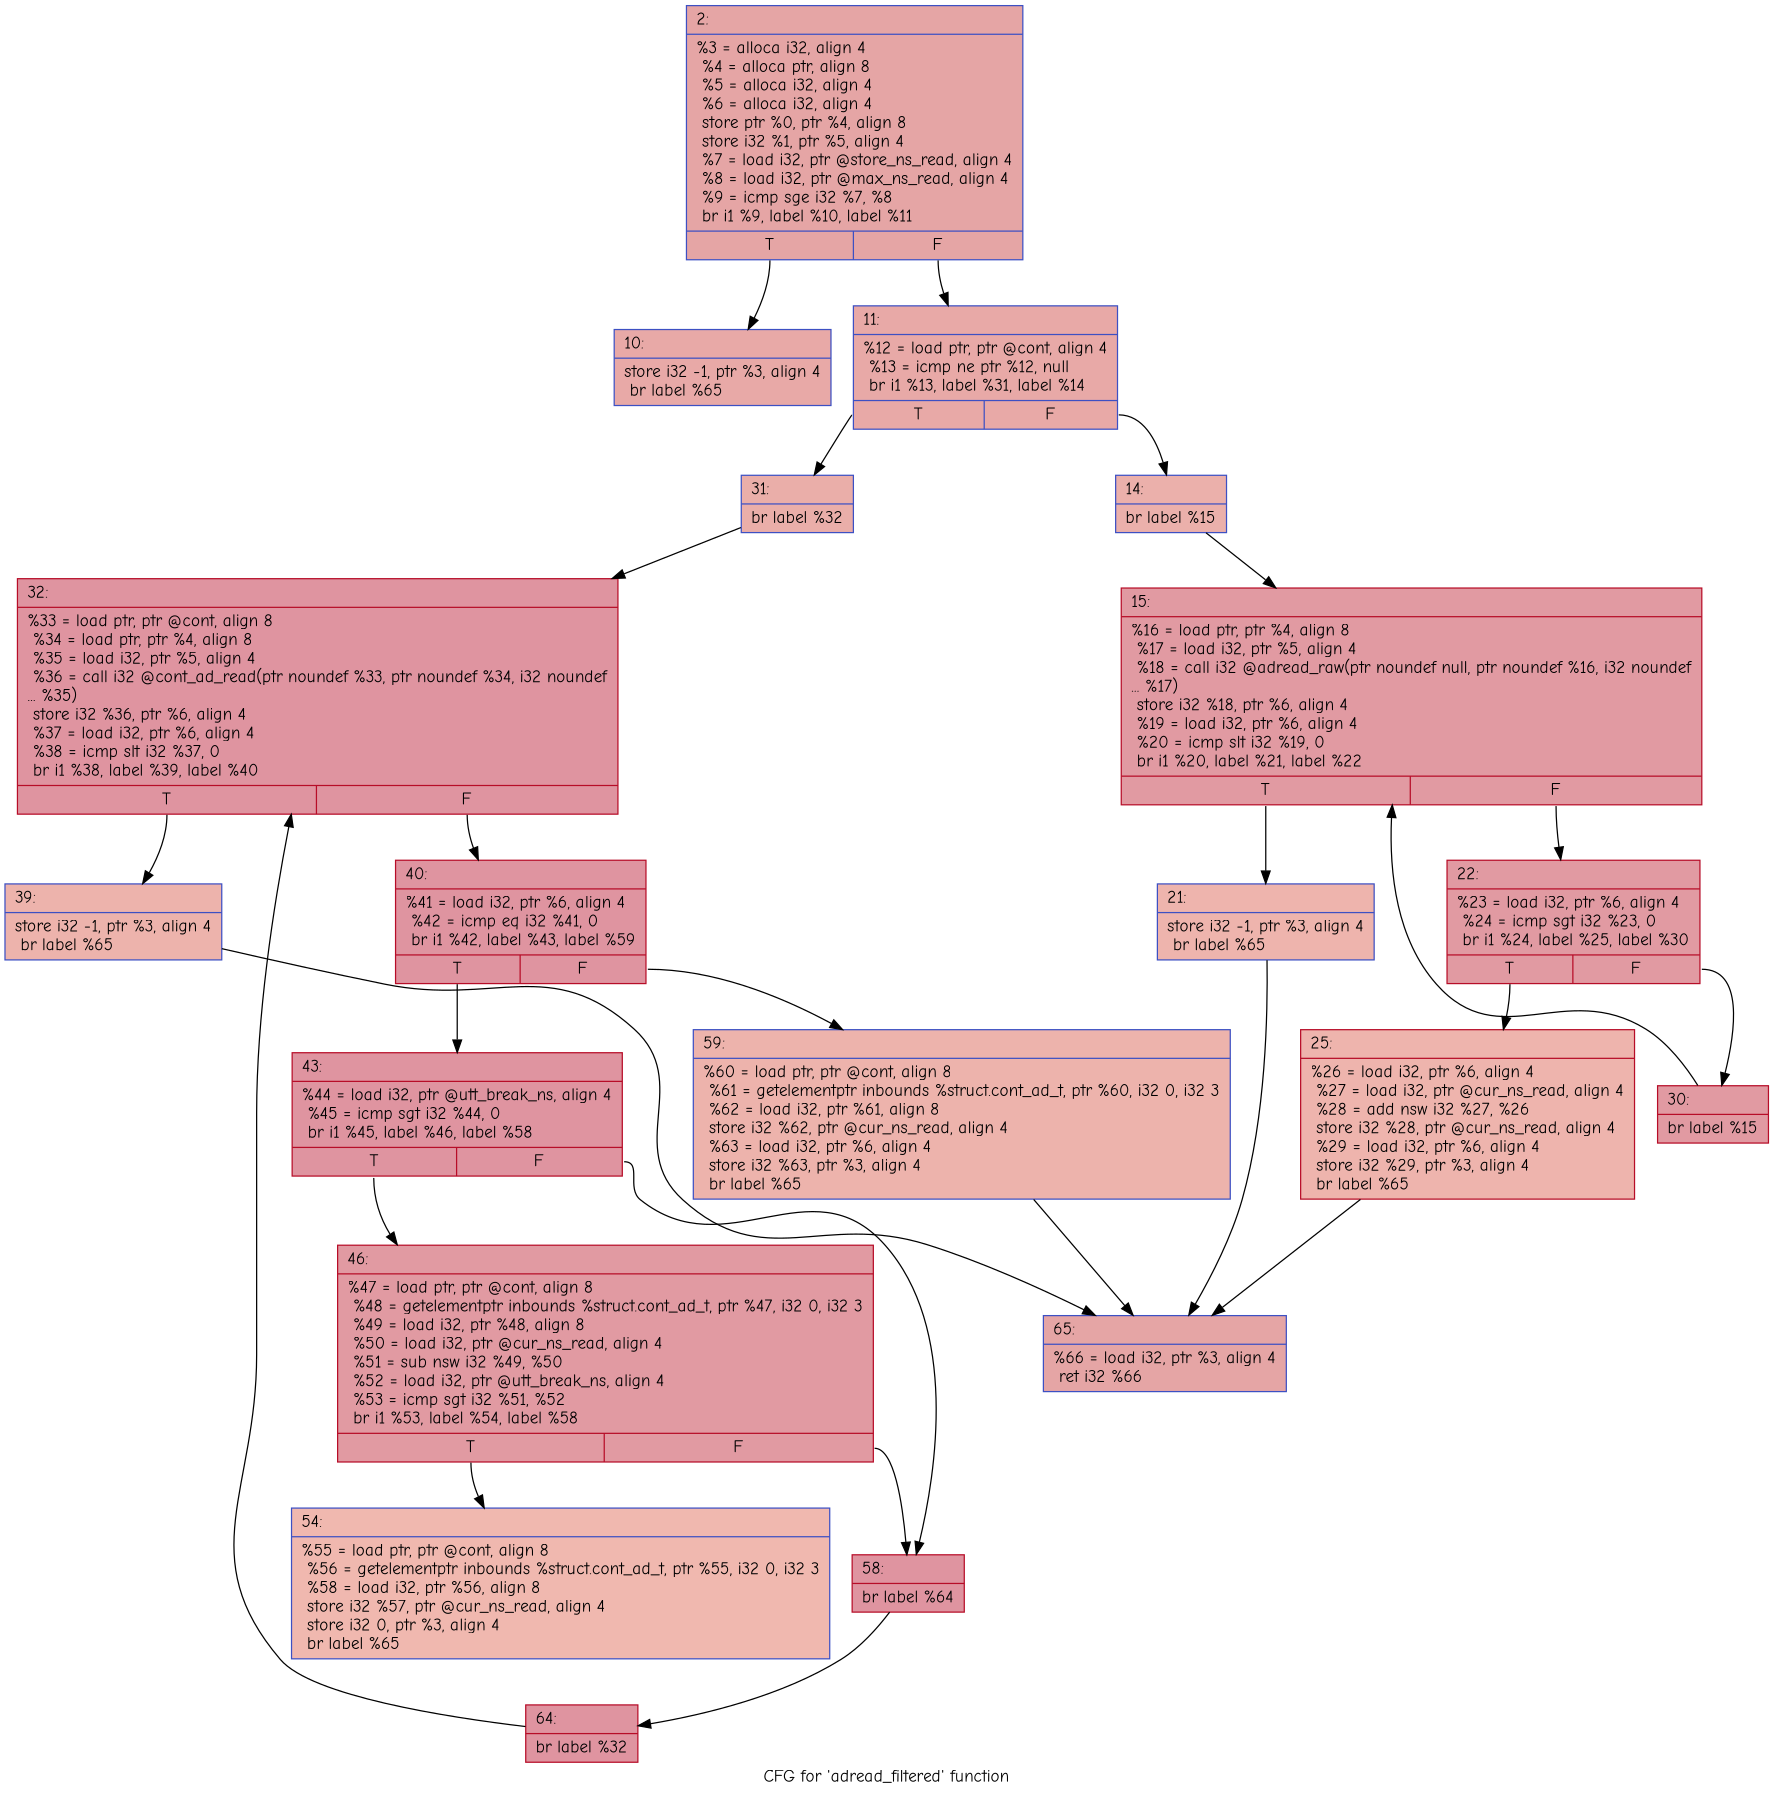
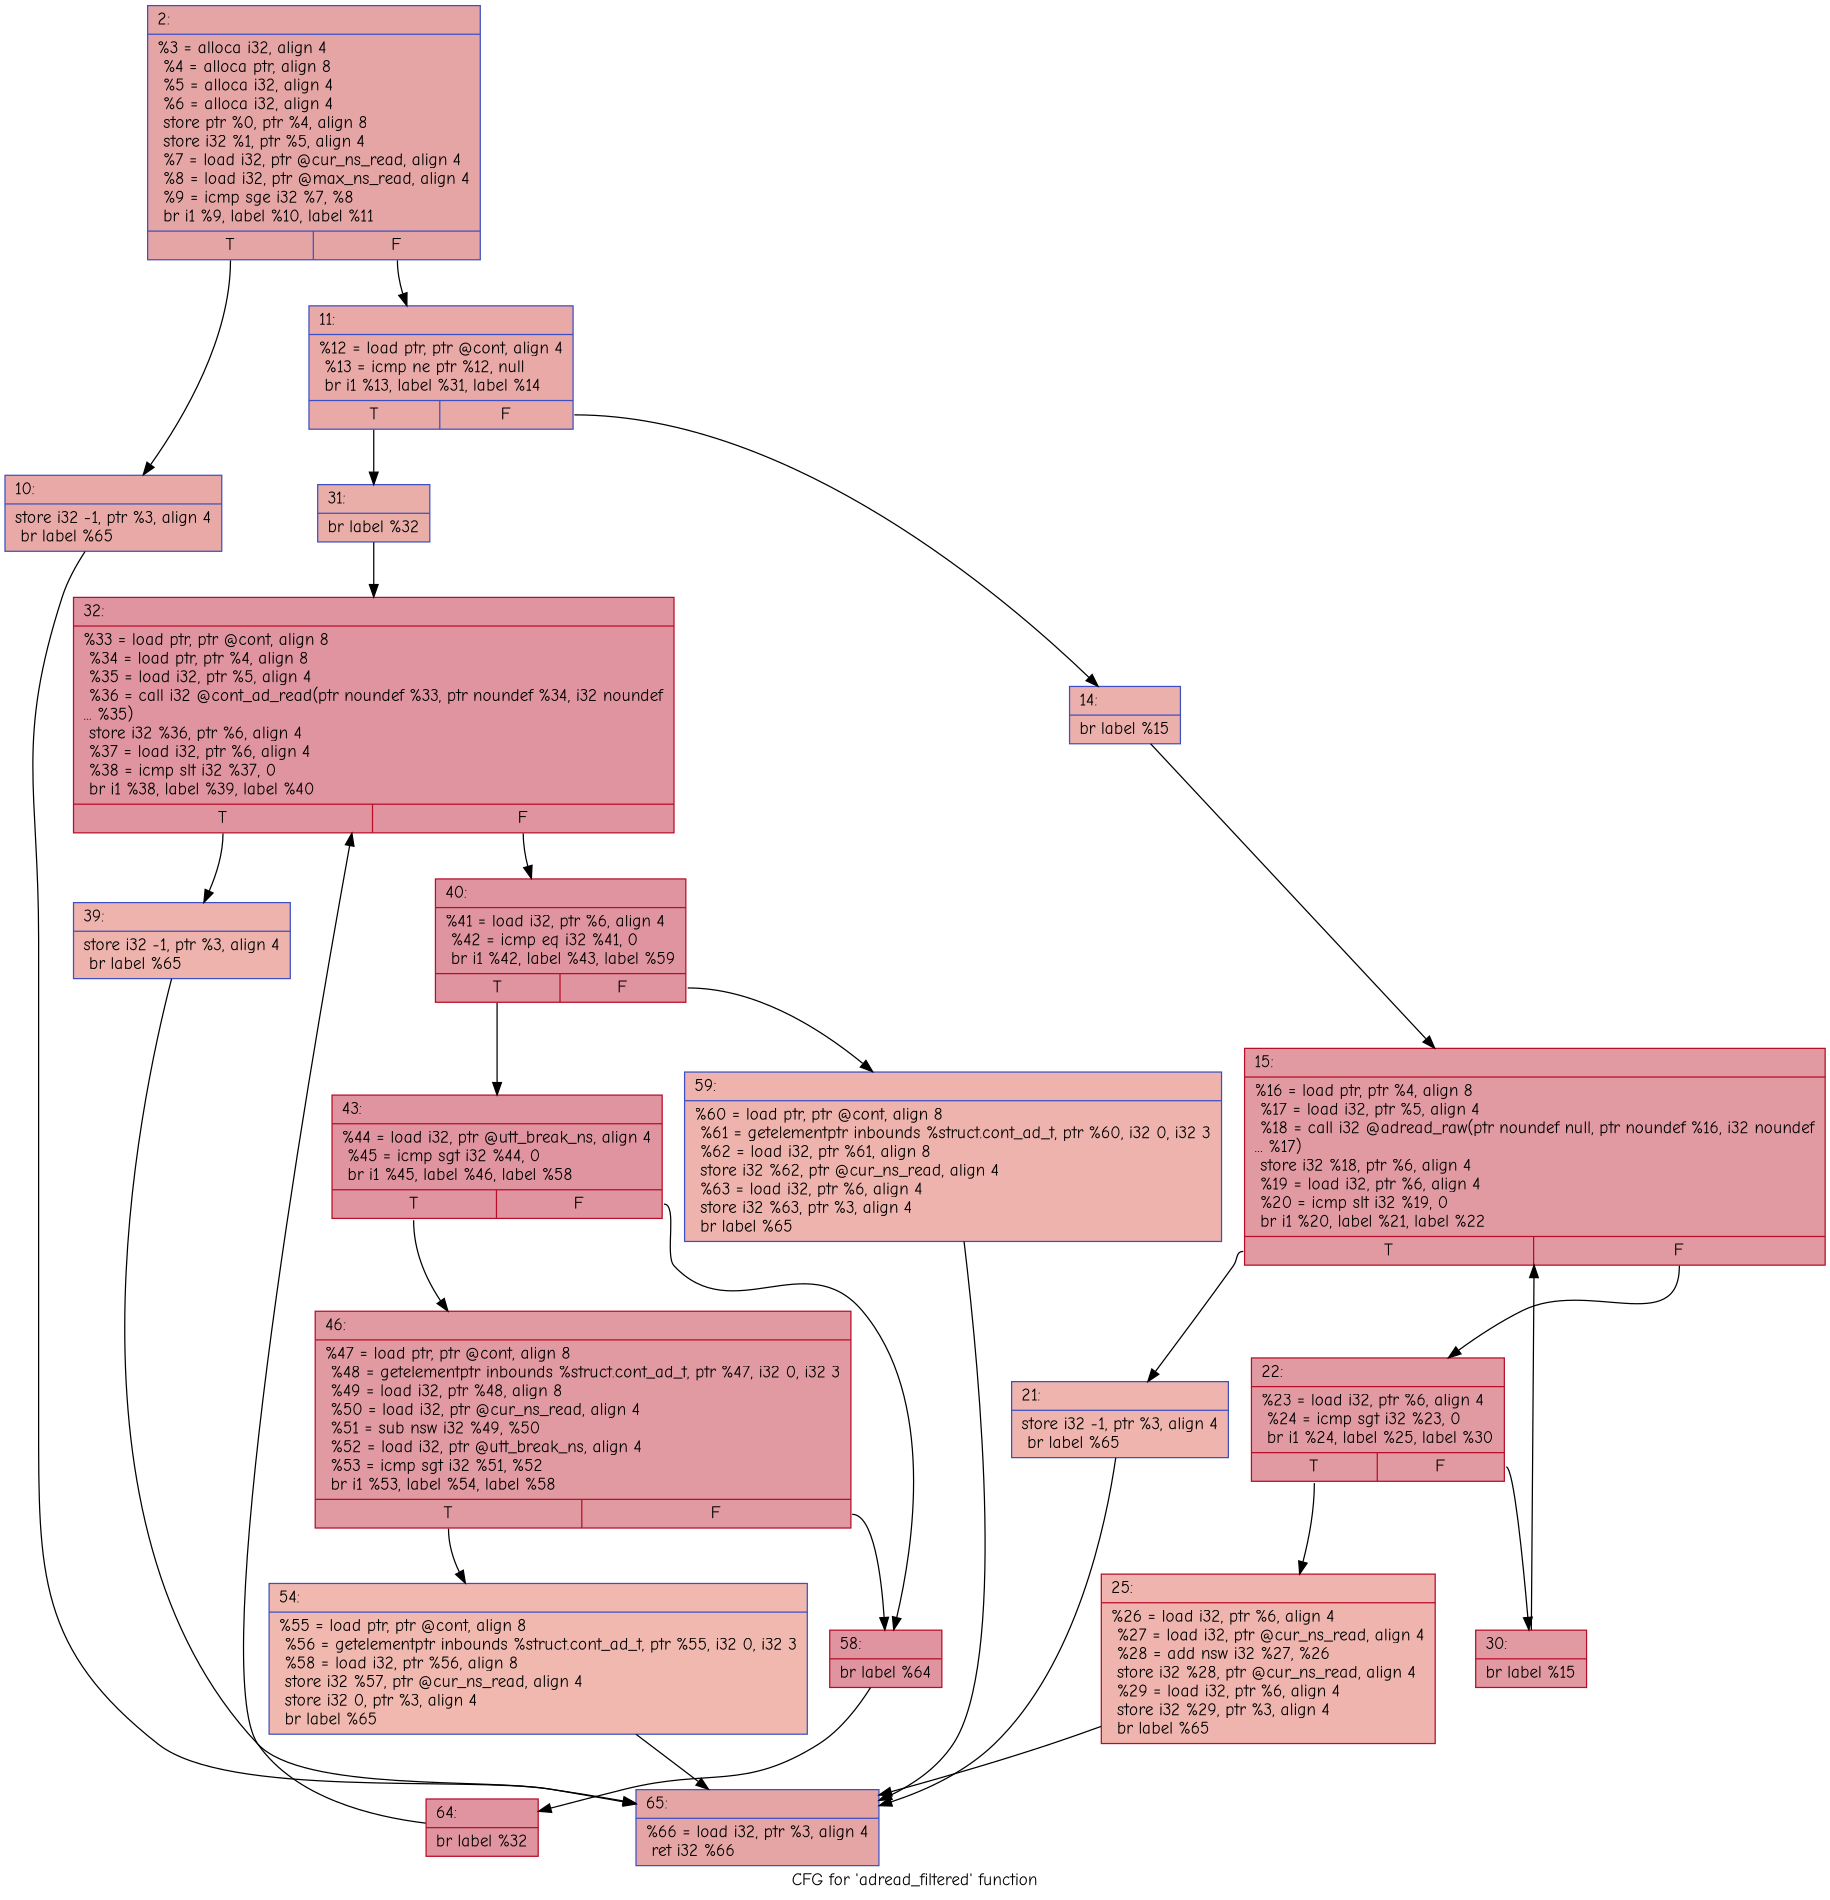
(855, 160) -> (310, 160)
none -> (39, 1399)
none -> (667, 1758)
